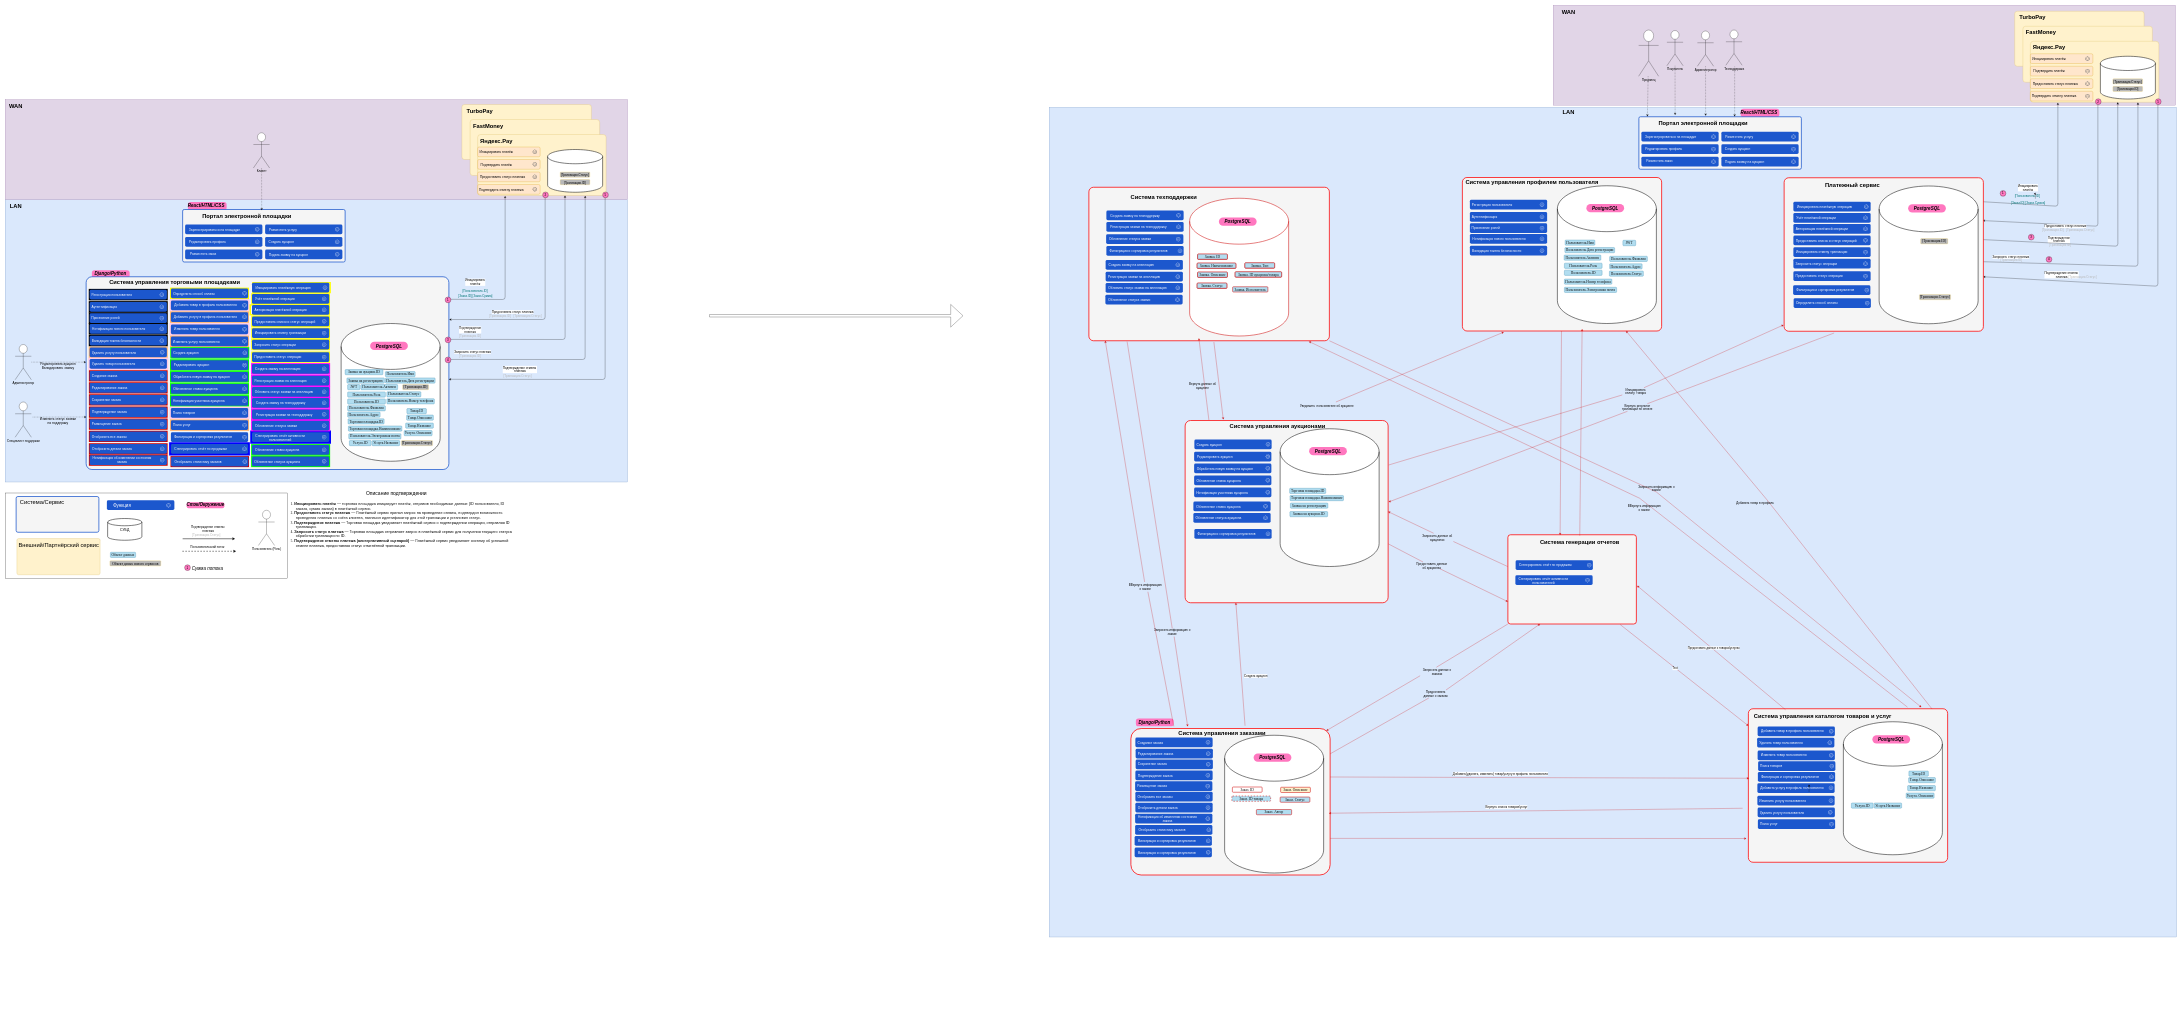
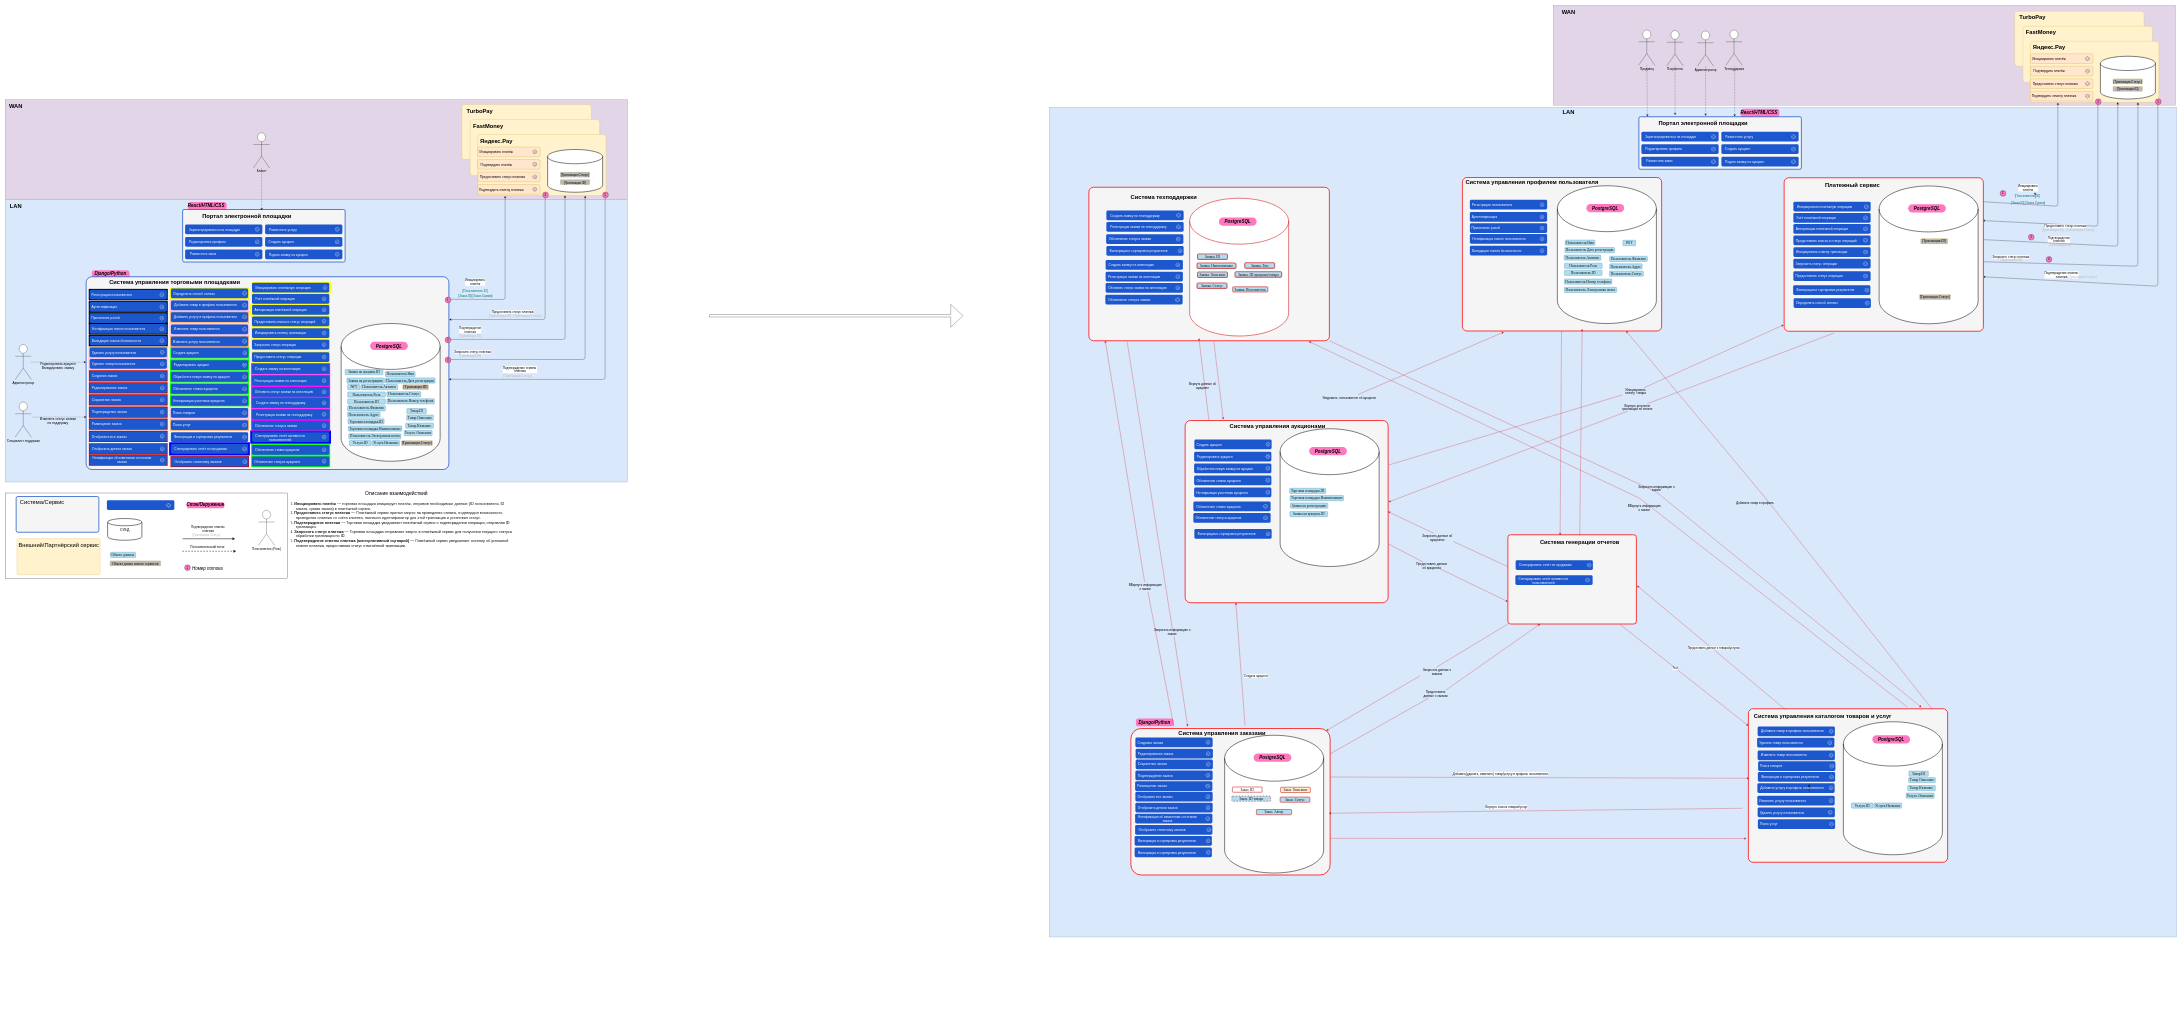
(1649, 53) -> (1647, 48)
(1327, 406) -> (1349, 398)
(396, 493) -> (396, 493)
(122, 505) -> none
(208, 568) -> (208, 568)
